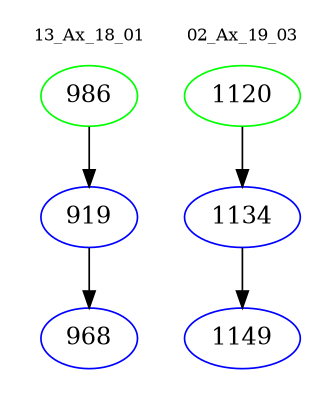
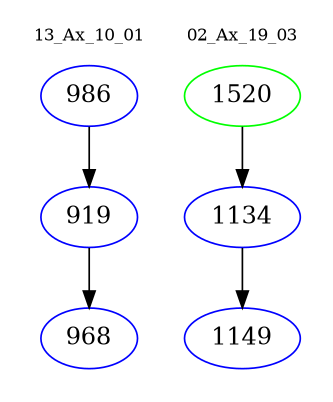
(89, 36) -> (89, 36)
(89, 96) -> (89, 96)
(242, 96) -> (242, 96)
